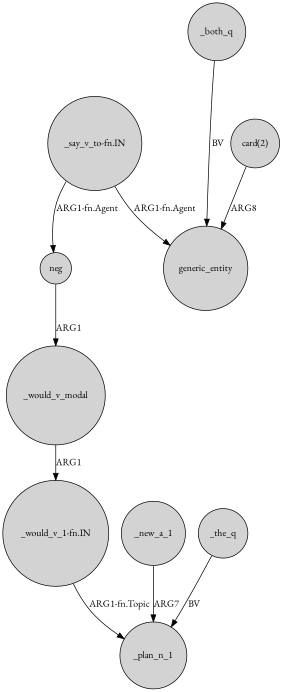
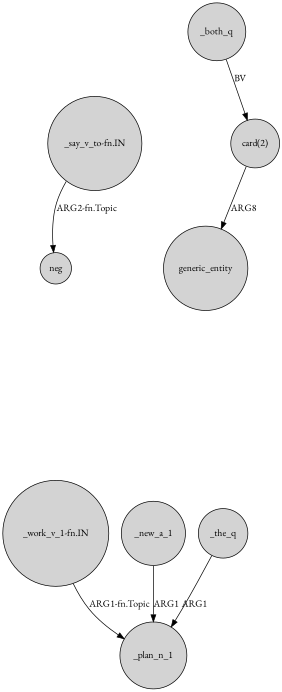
(210, 140) -> (236, 86)
(87, 208) -> (87, 208)
(136, 216) -> none
(56, 395) -> none
(56, 533) -> (56, 533)
(166, 604) -> (166, 604)
(195, 604) -> (195, 604)
